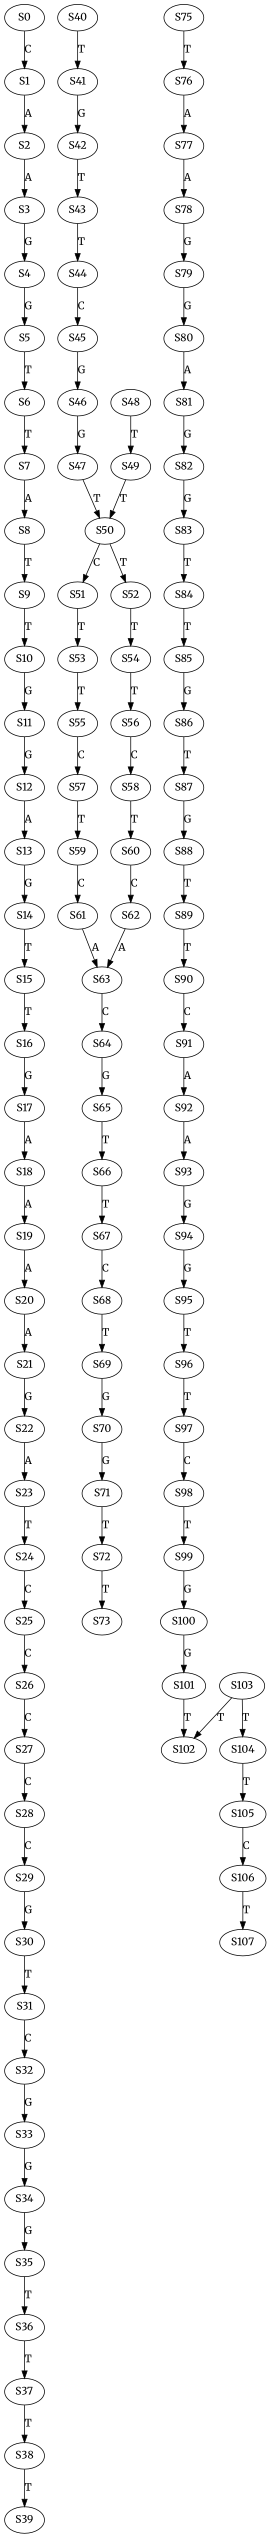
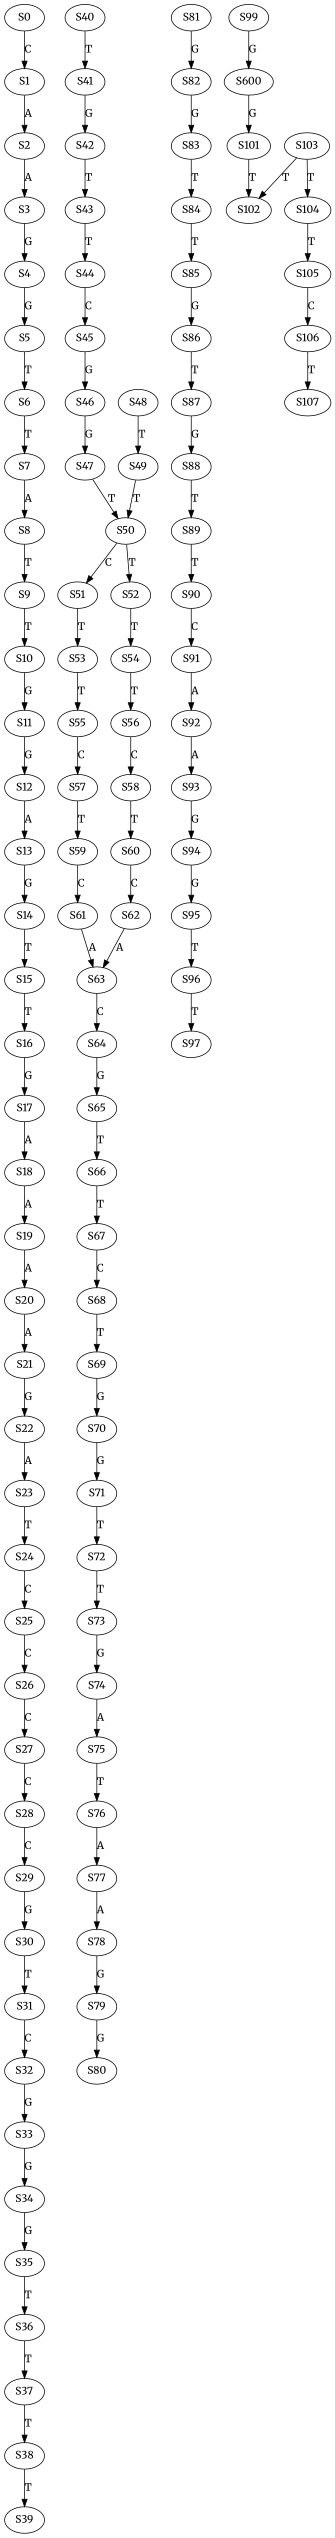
(184, 367) -> none
(184, 1493) -> none
(184, 1622) -> (249, 82)
none -> (97, 1686)
